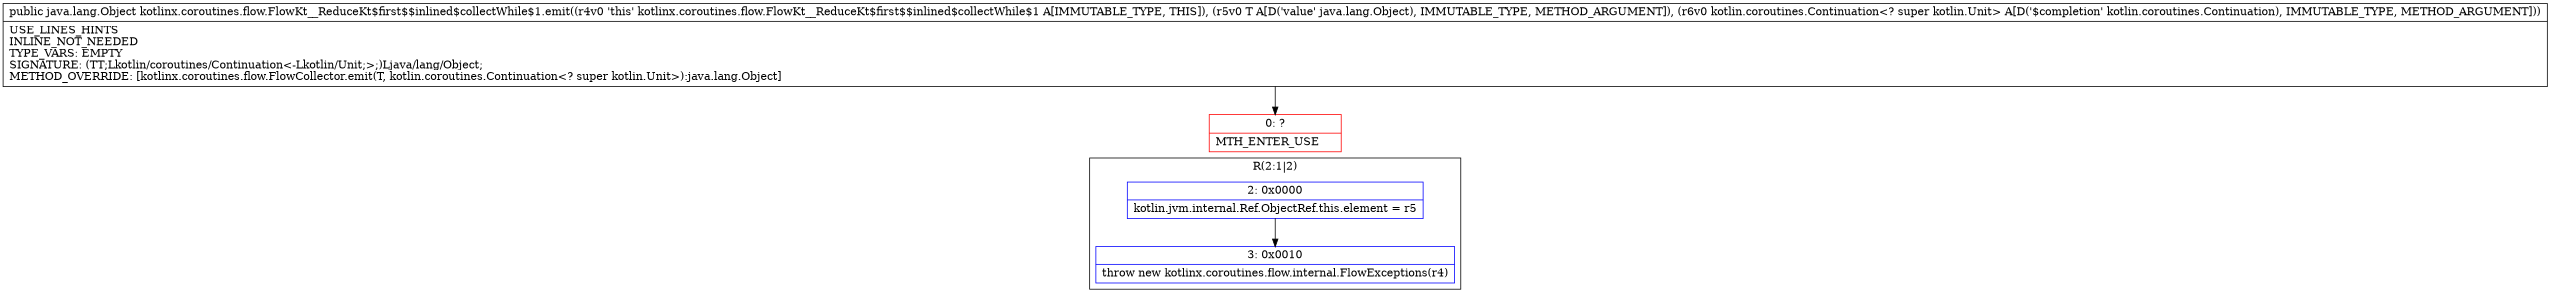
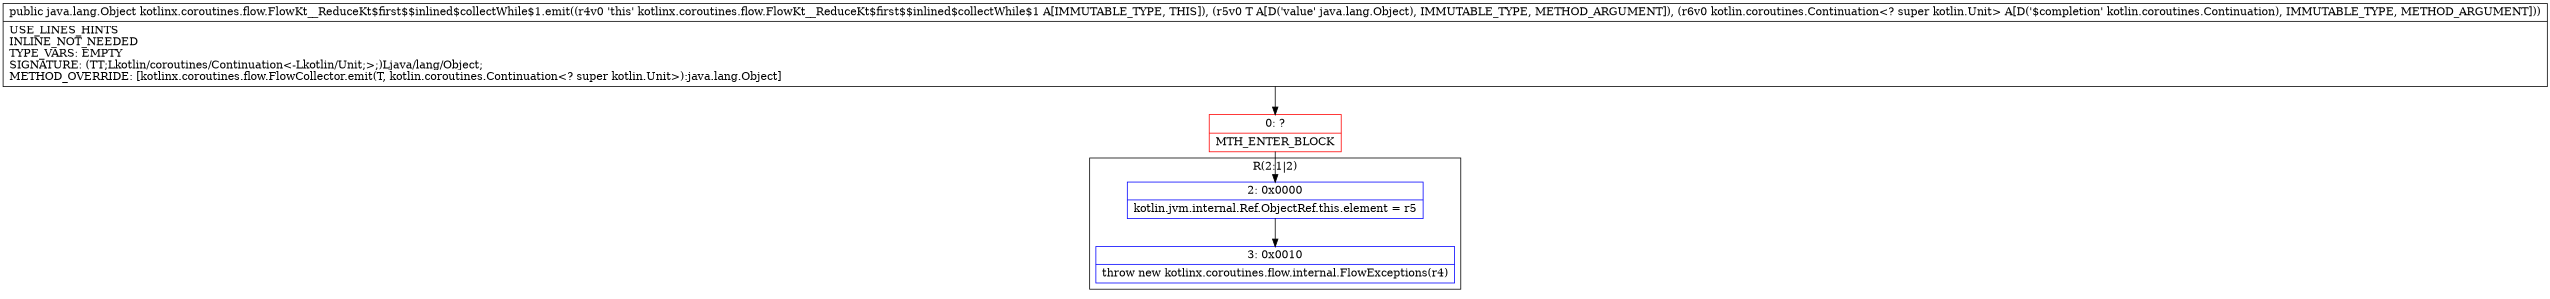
(1267, 142) -> (1275, 142)
none -> (1275, 163)
